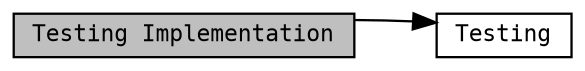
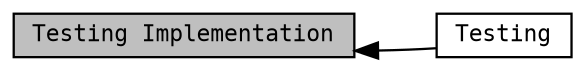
(384, 20) -> (407, 50)
